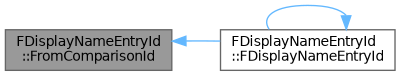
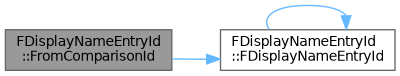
(203, 41) -> (189, 59)
